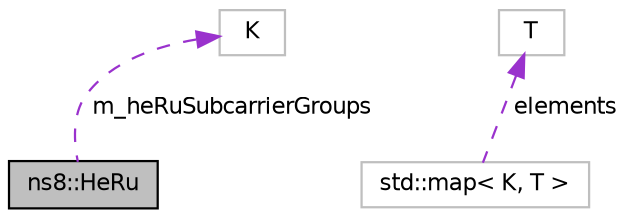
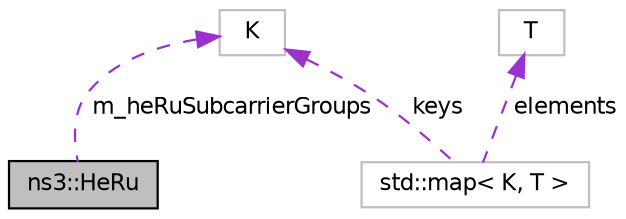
none -> (385, 105)
(83, 185) -> (83, 185)
